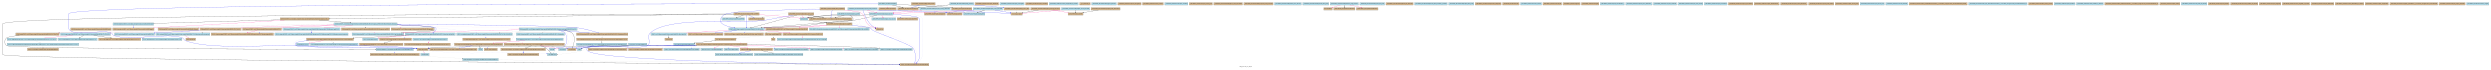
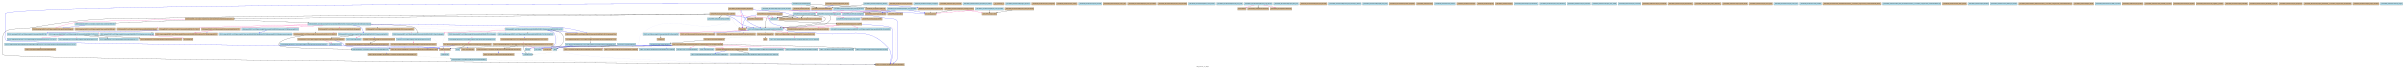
(868, 20) -> (747, 17)
